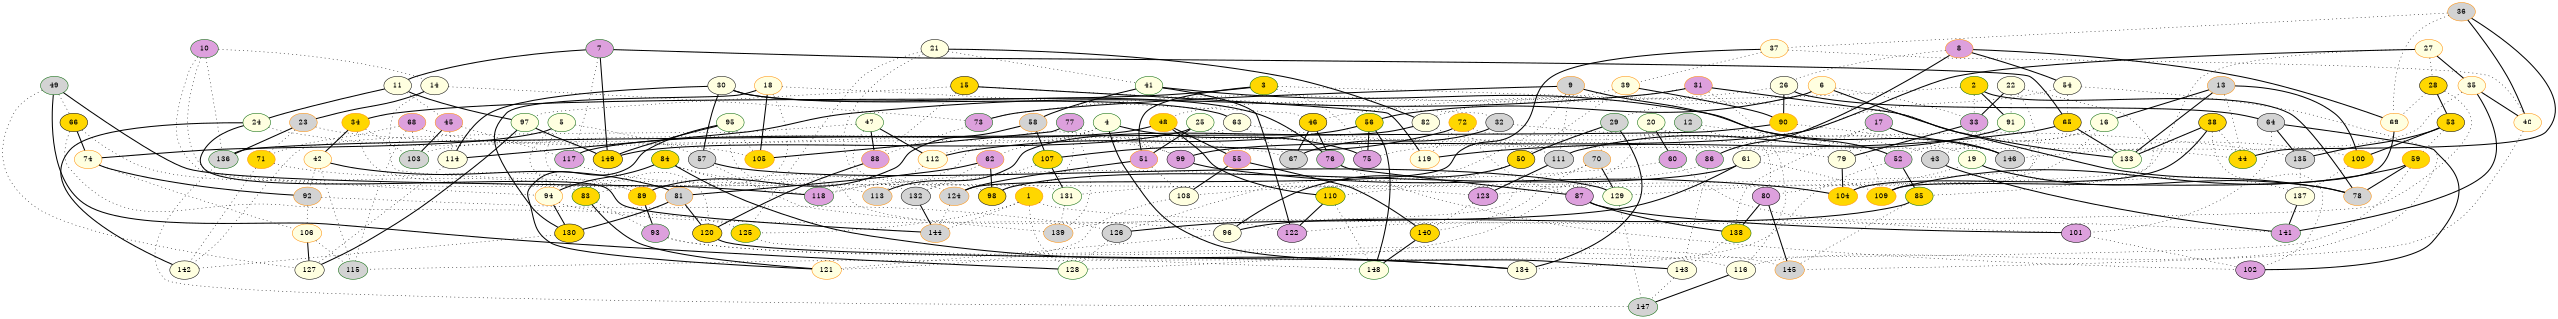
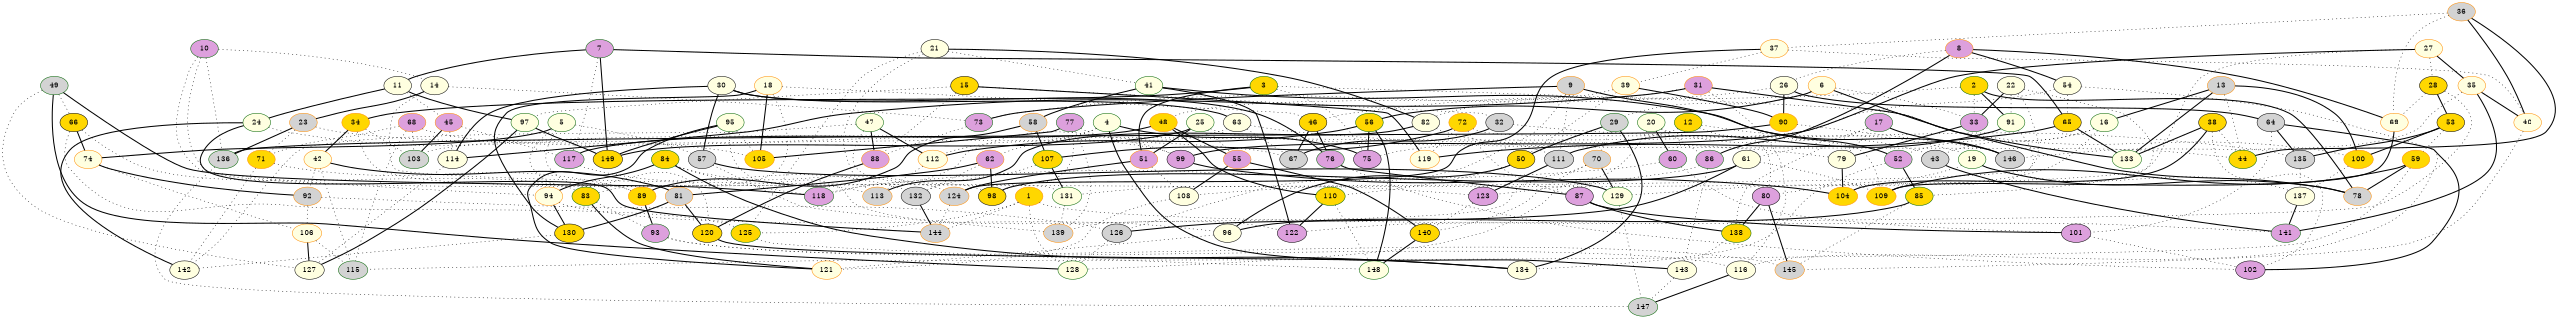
(1688, 122) -> (1688, 122)
